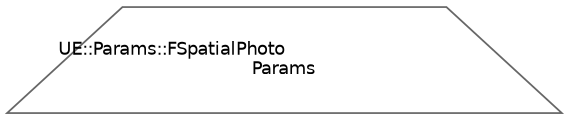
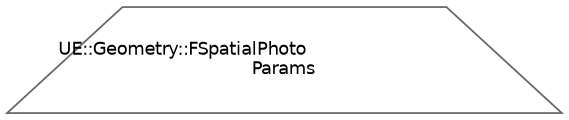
(284, 60) -> (284, 60)
